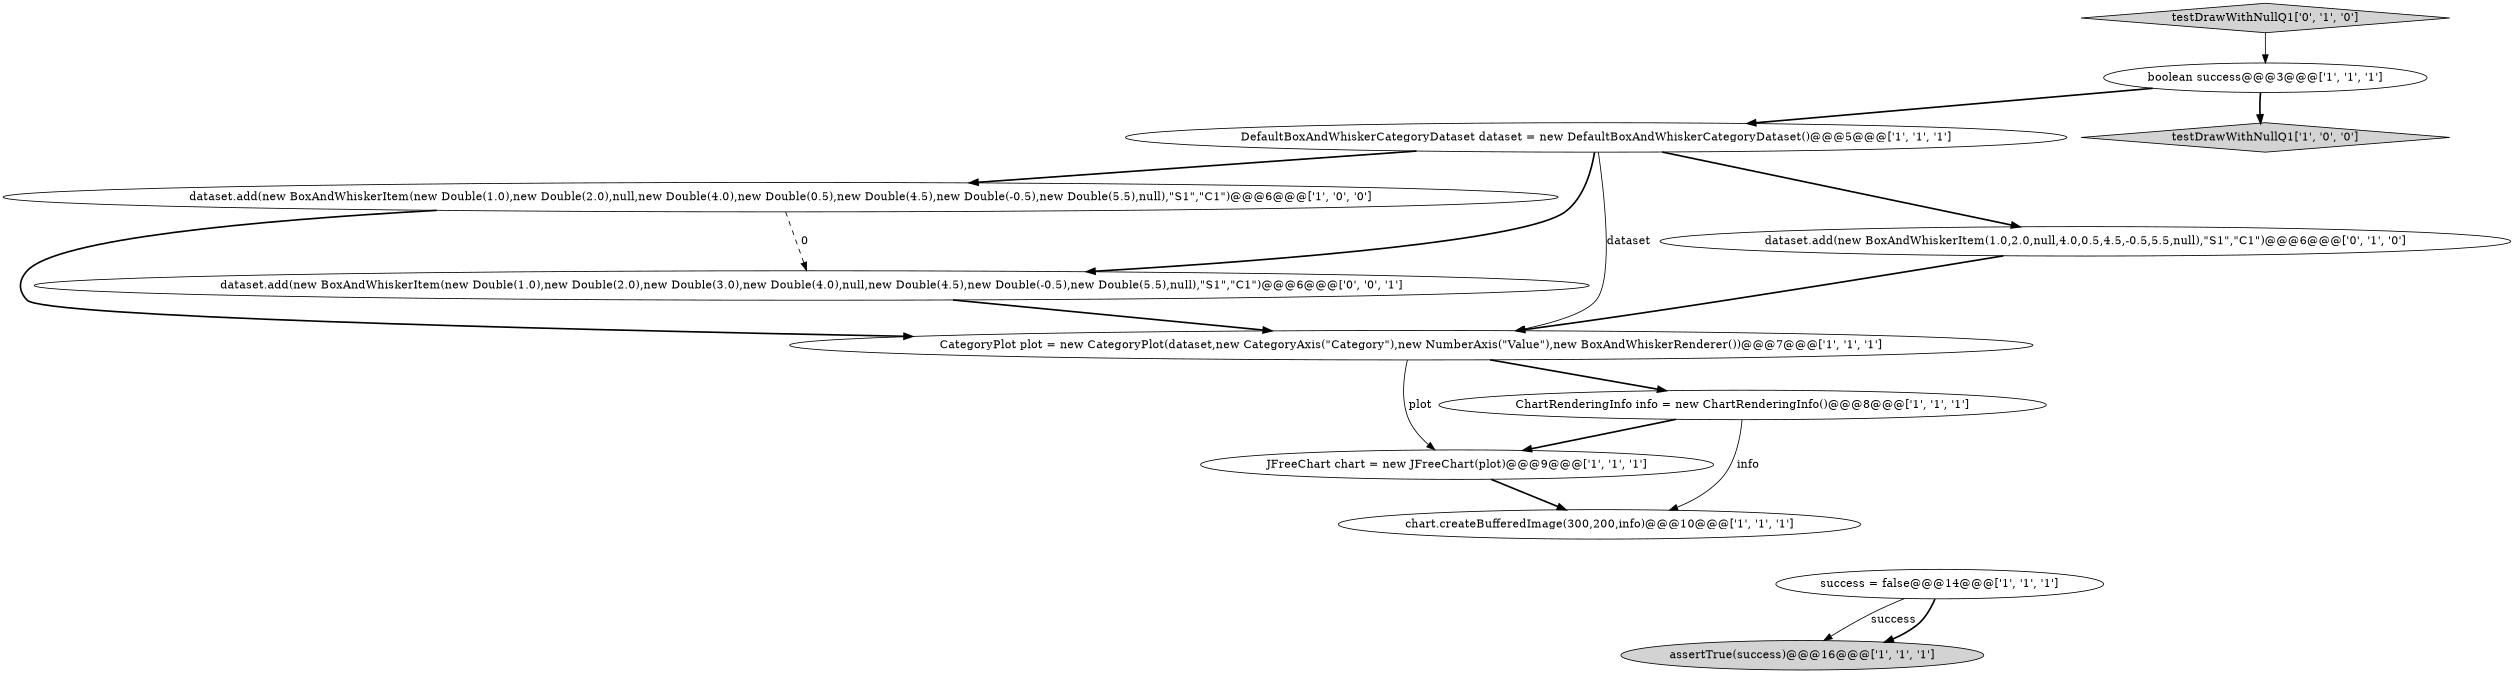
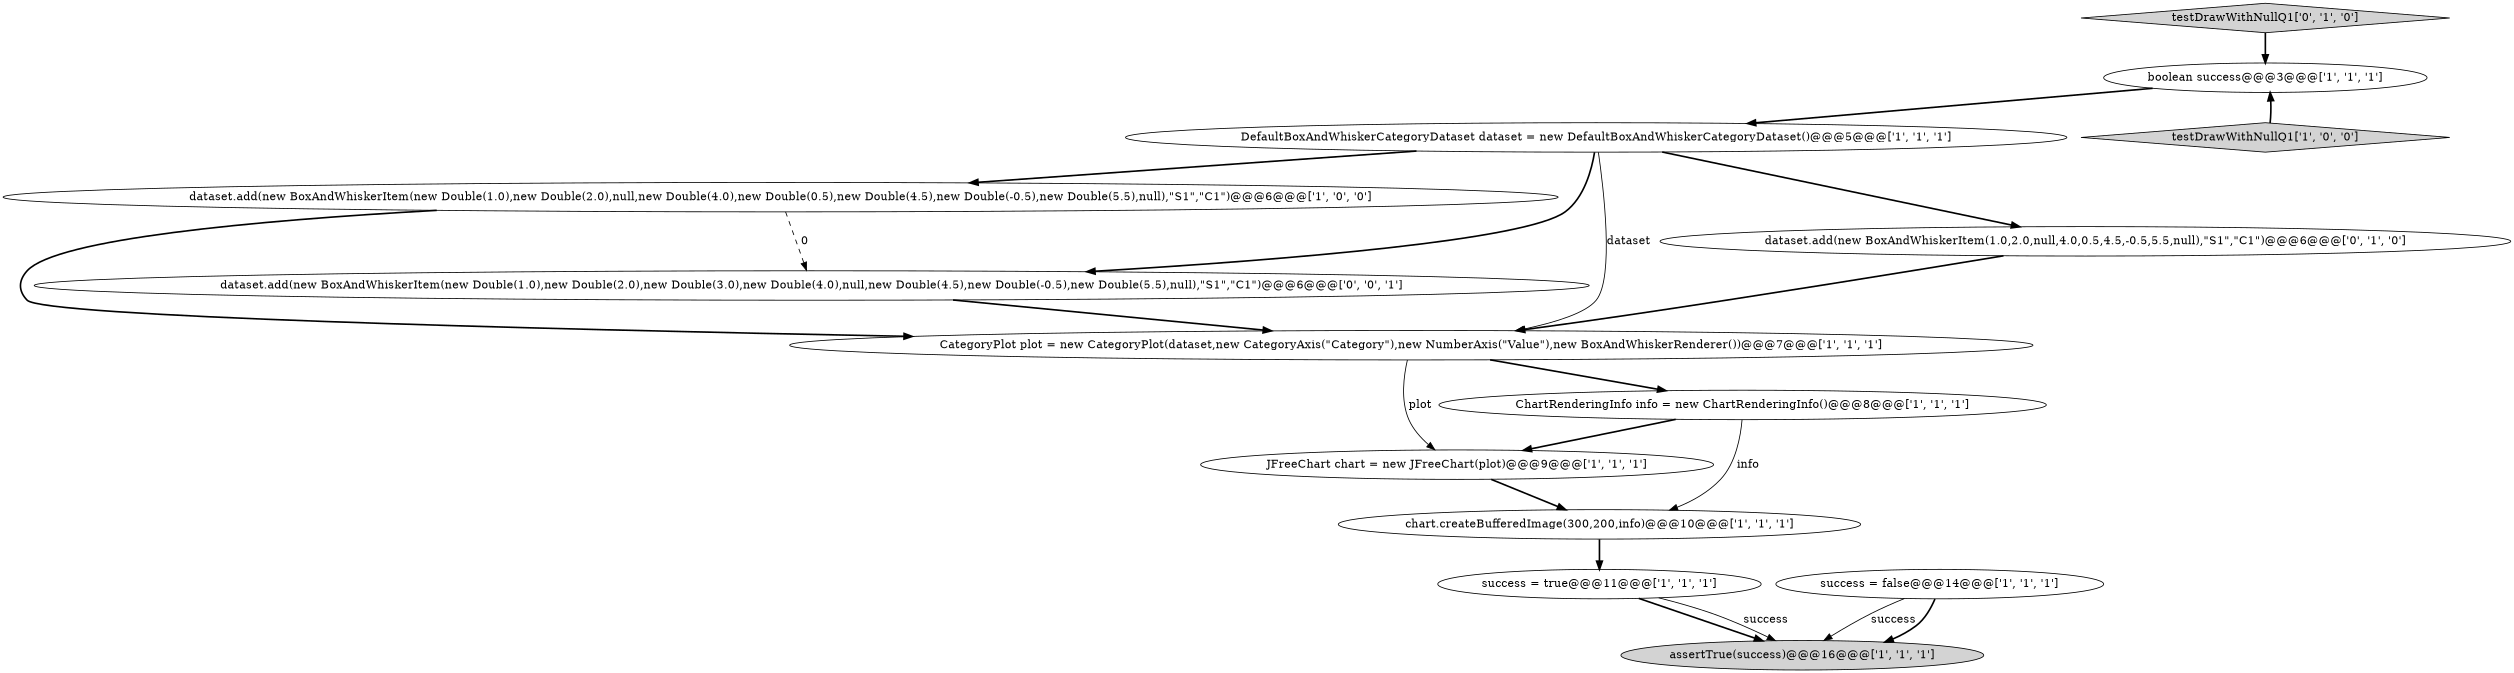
(2265, 44) -> (2265, 44)
(2260, 104) -> (2271, 112)
none -> (1599, 584)
